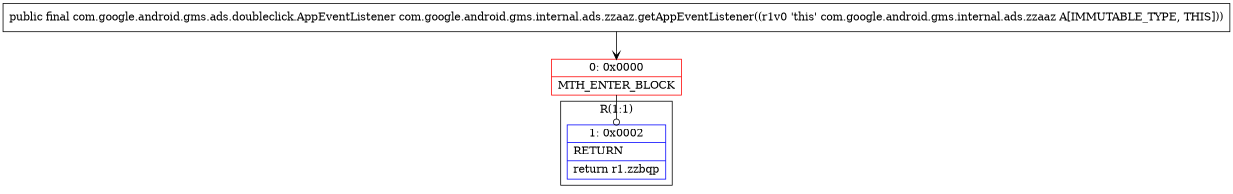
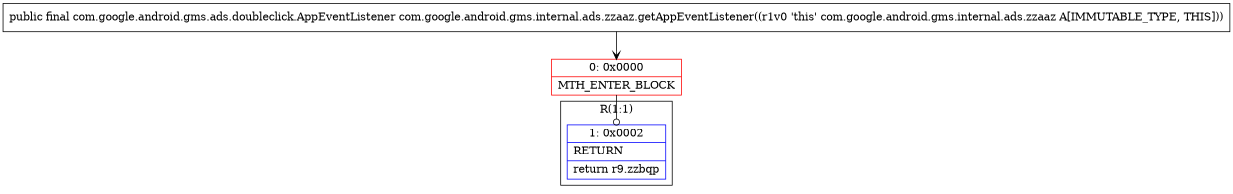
(616, 170) -> (616, 170)
